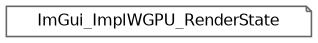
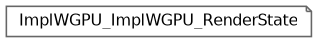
(159, 21) -> (159, 21)
